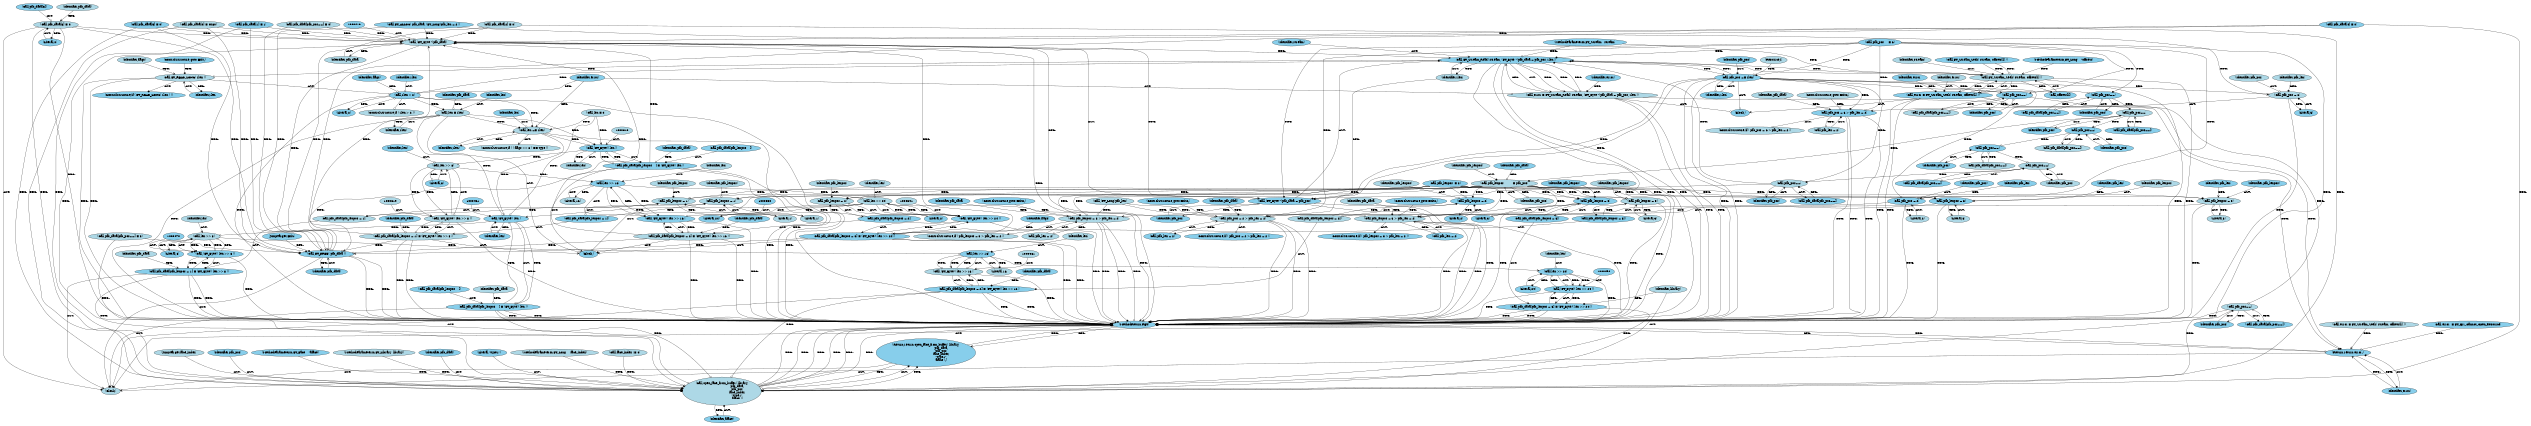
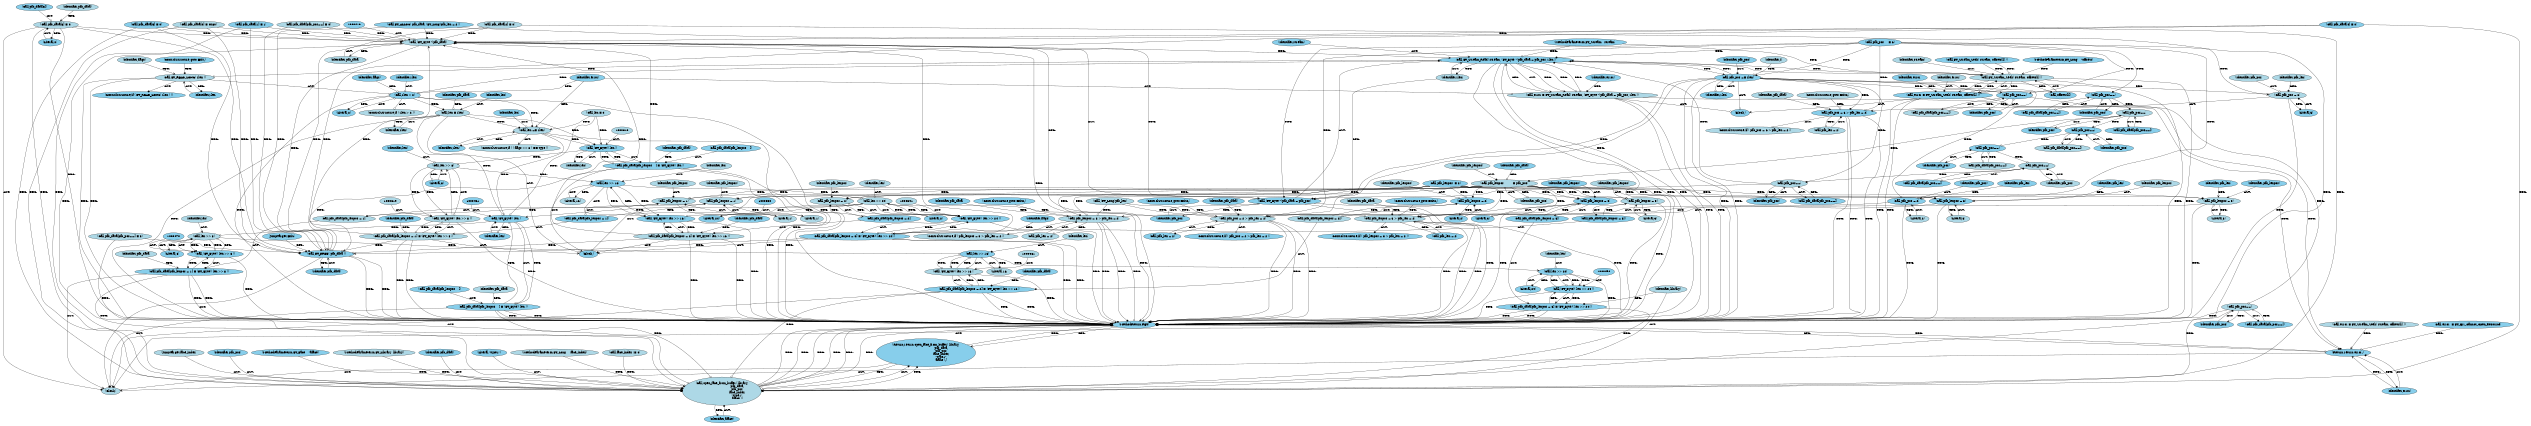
(1774, 60) -> (1774, 60)
